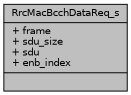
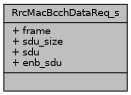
(41, 63) -> (37, 63)
